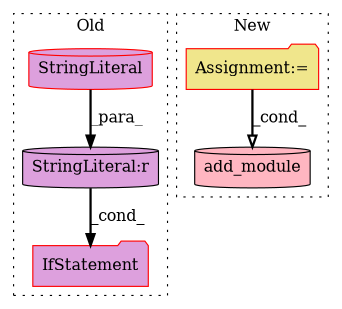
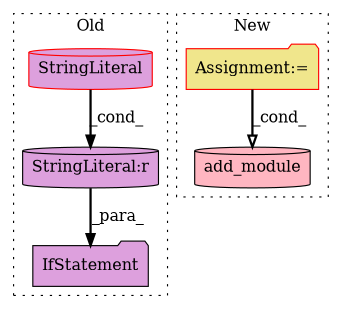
(117, 118) -> (117, 118)
(118, 217) -> (118, 217)
(91, 266) -> (91, 266)
